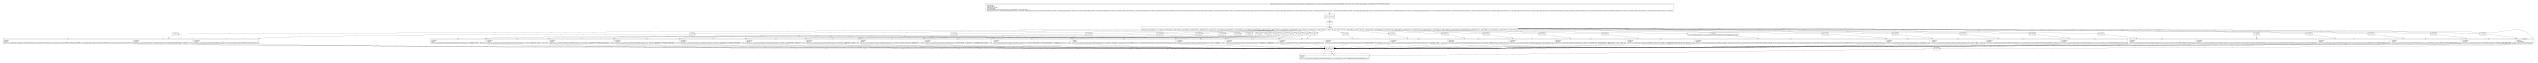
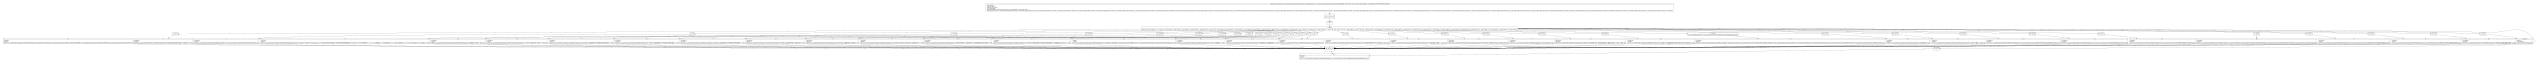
none -> (345, 41)
